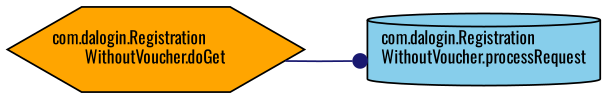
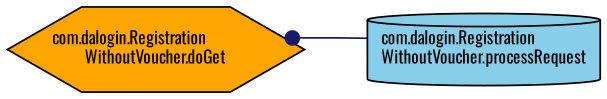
(319, 61) -> (333, 38)
